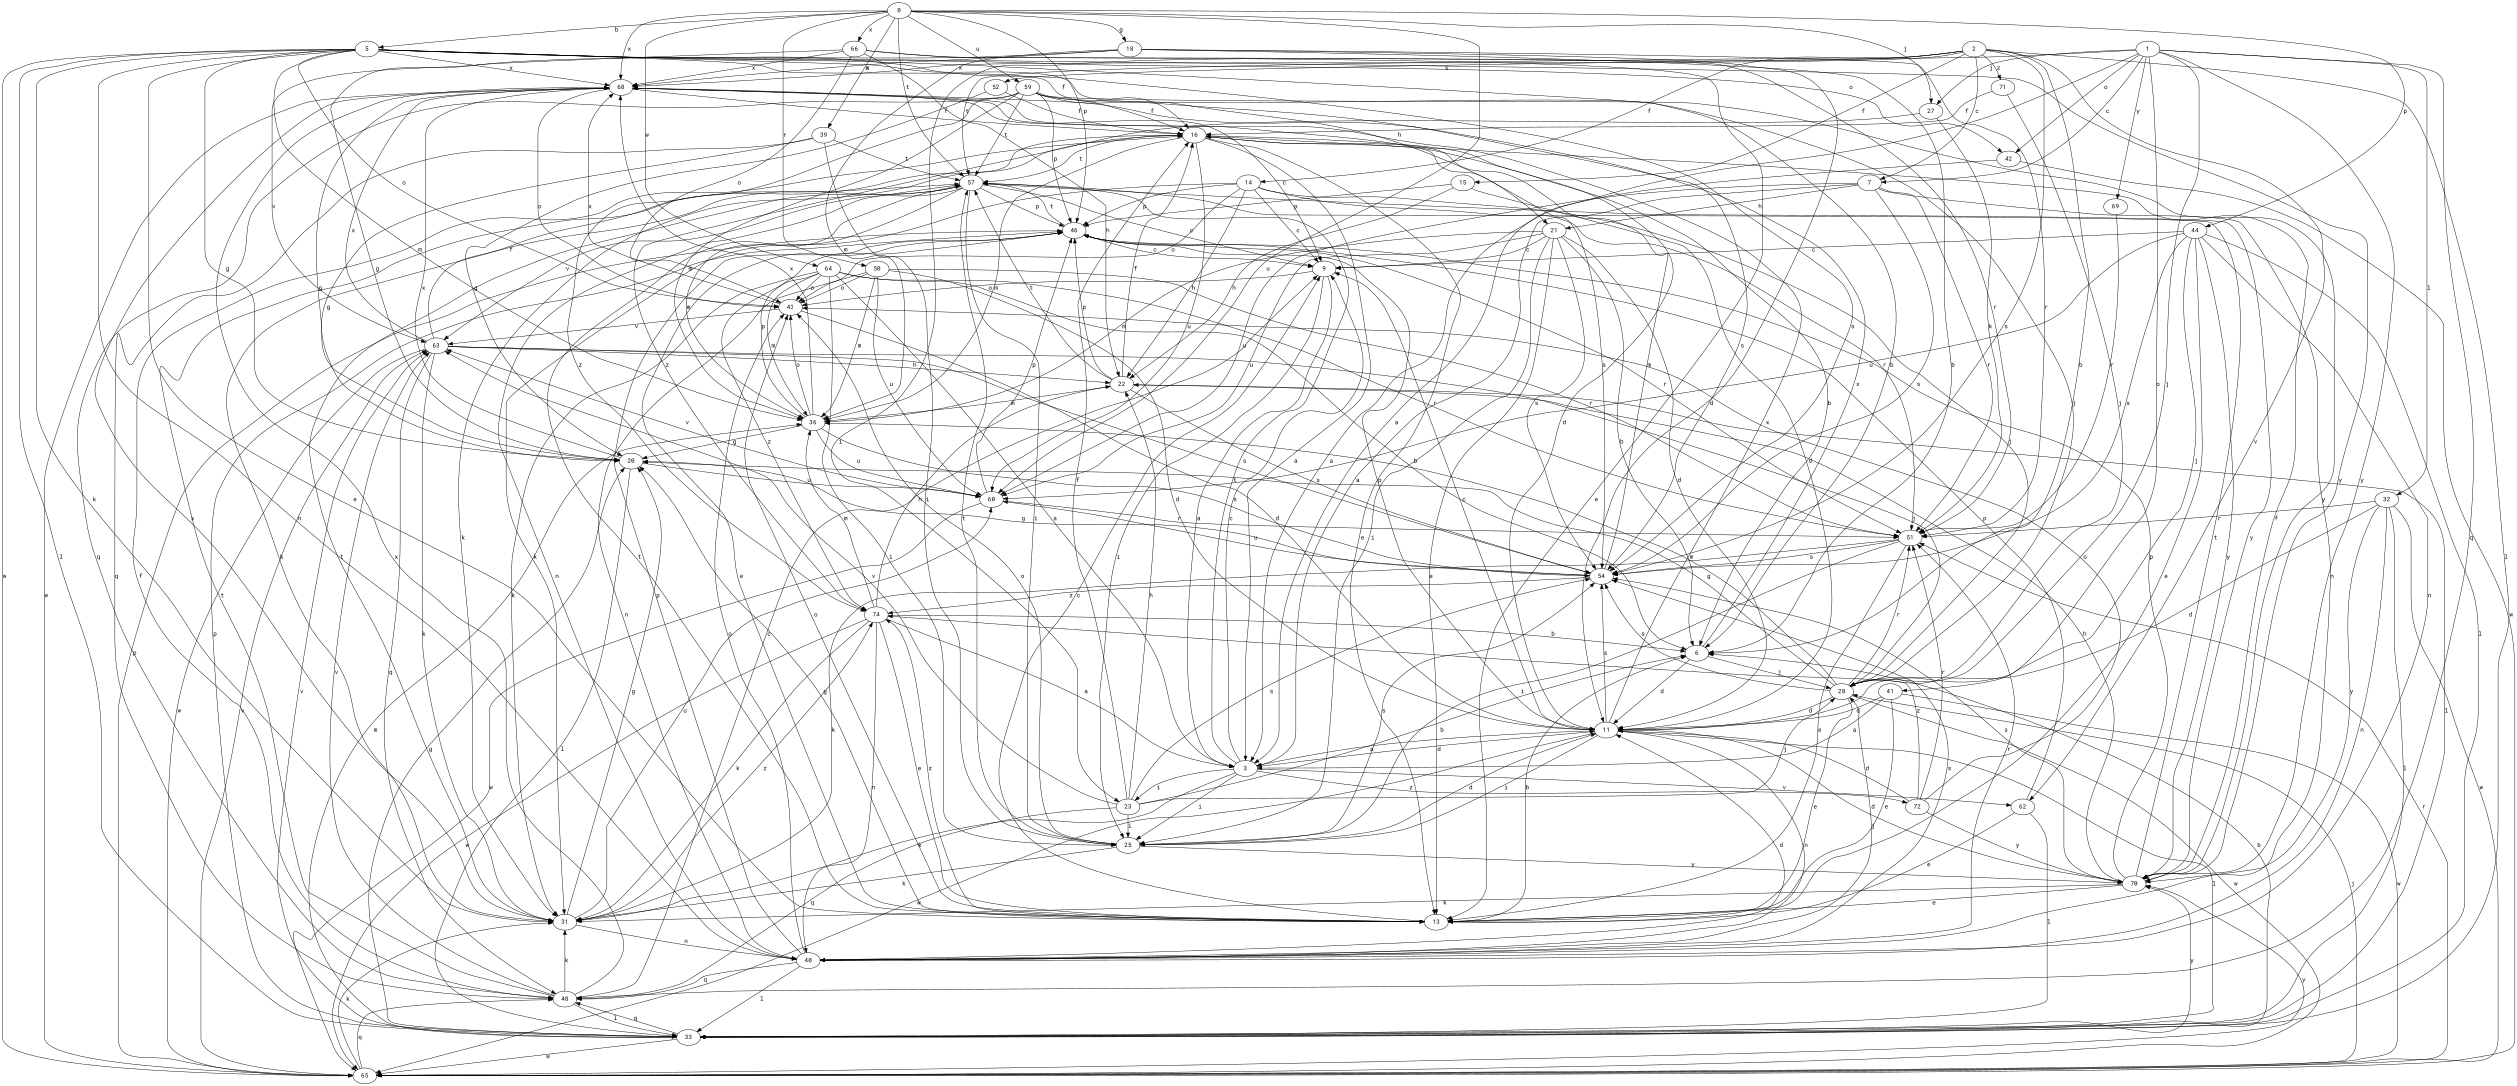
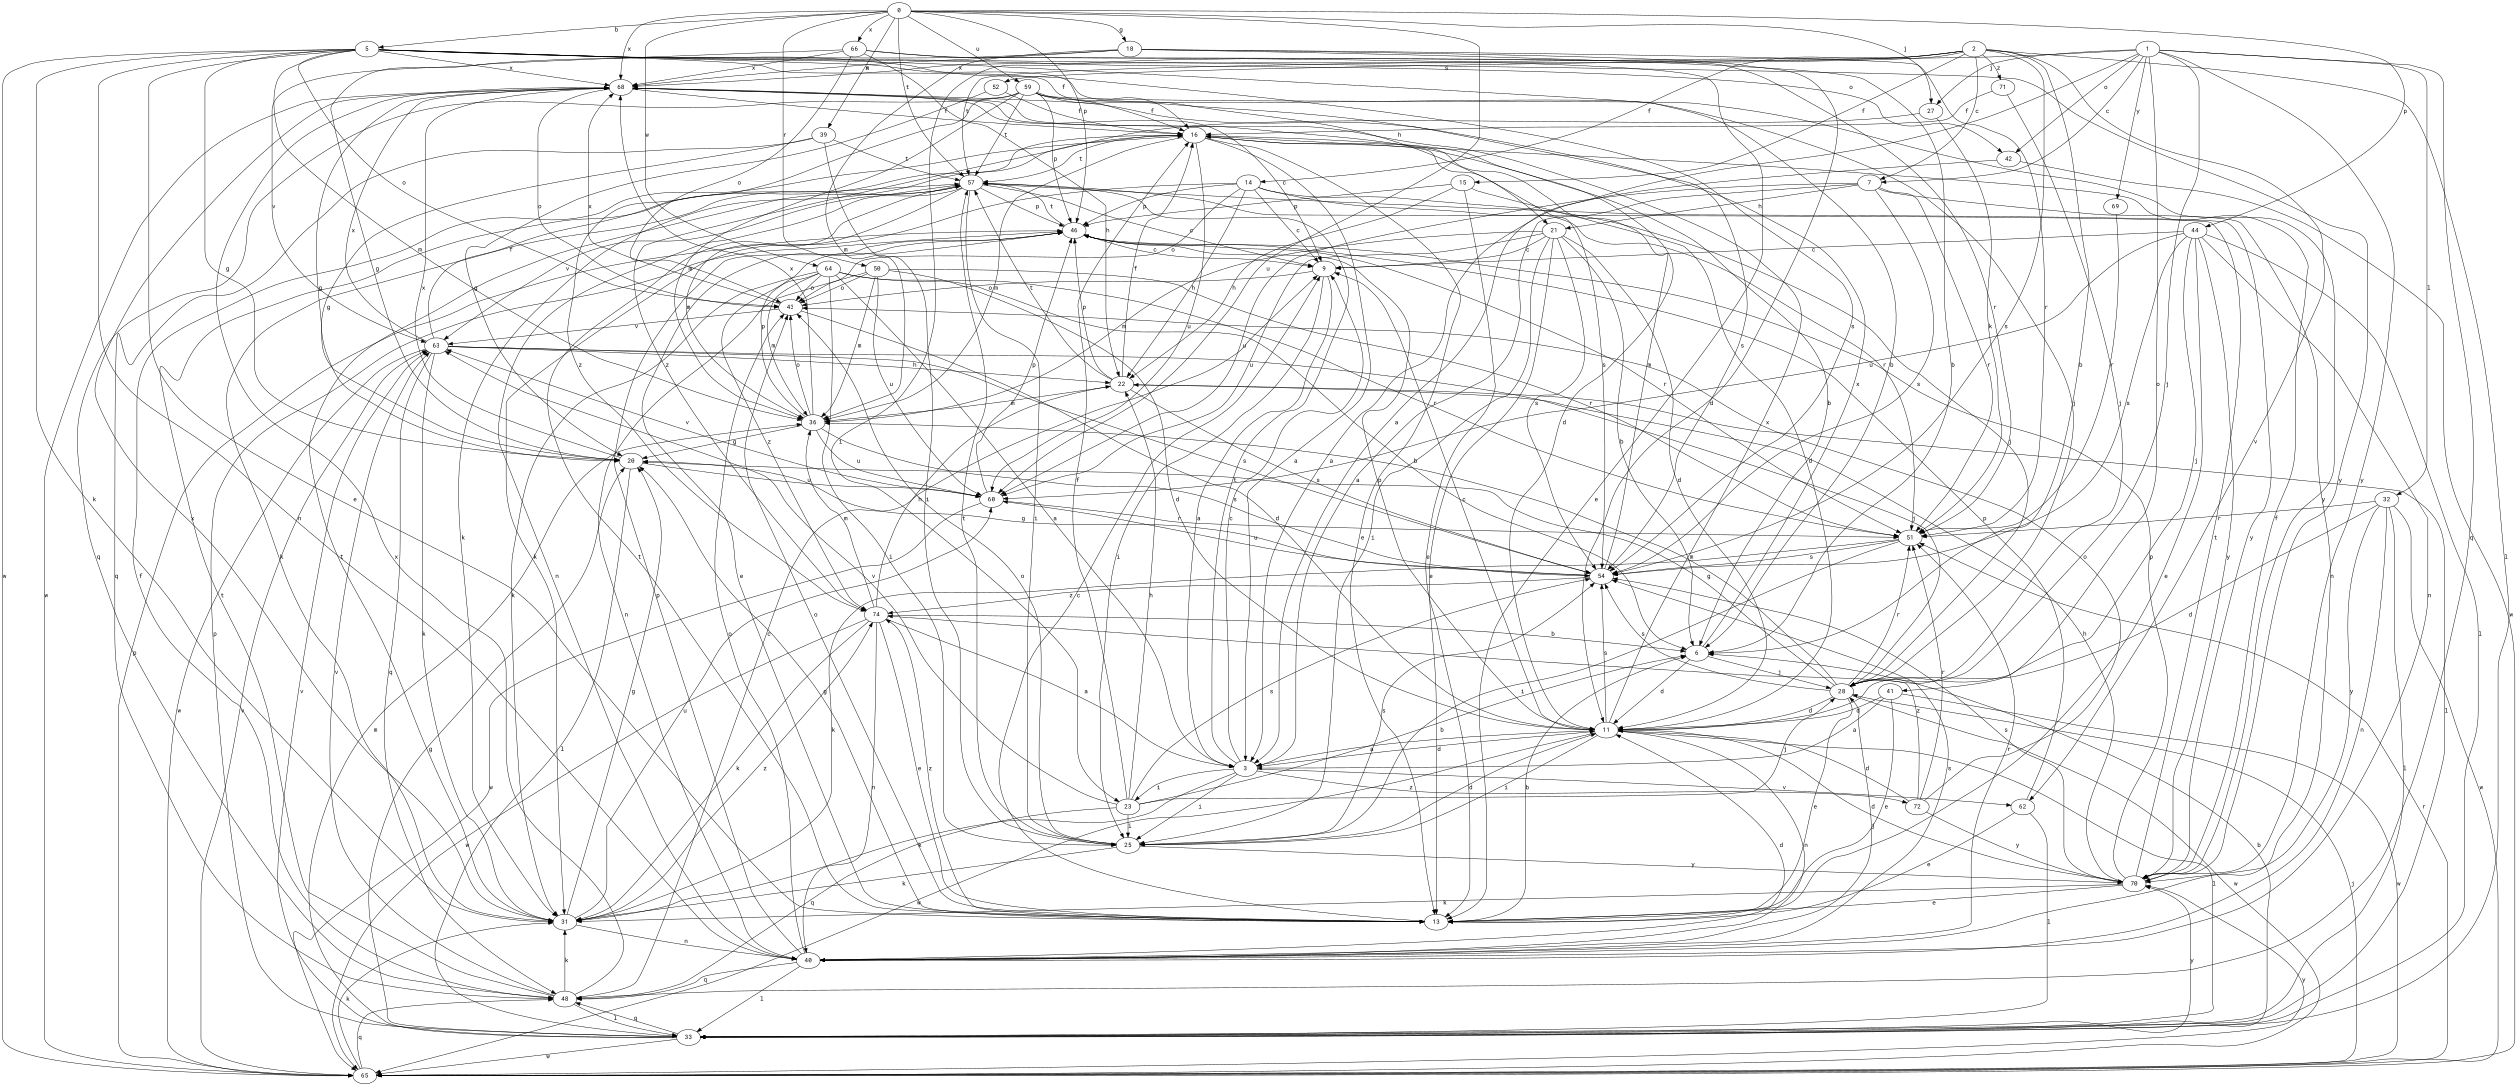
(74, 606) -> none
(1784, 831) -> (1427, 549)
